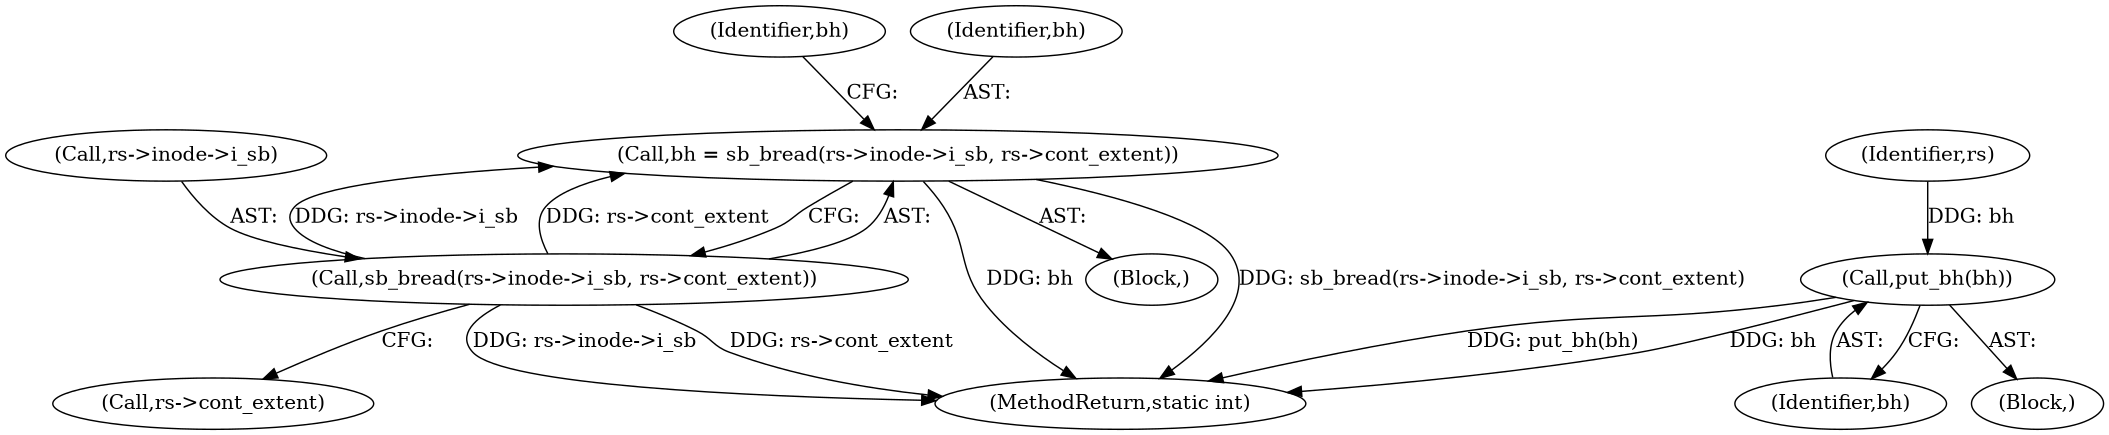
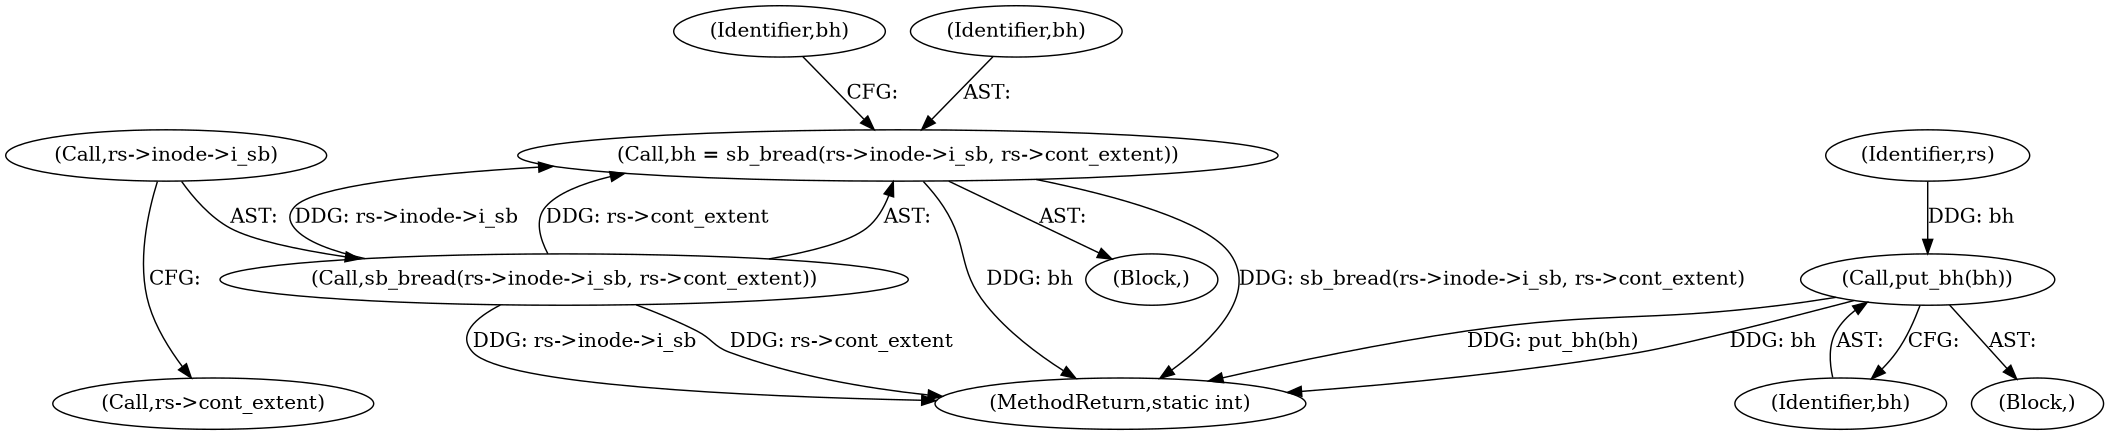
(783, 225) -> none
(371, 335) -> (144, 278)
